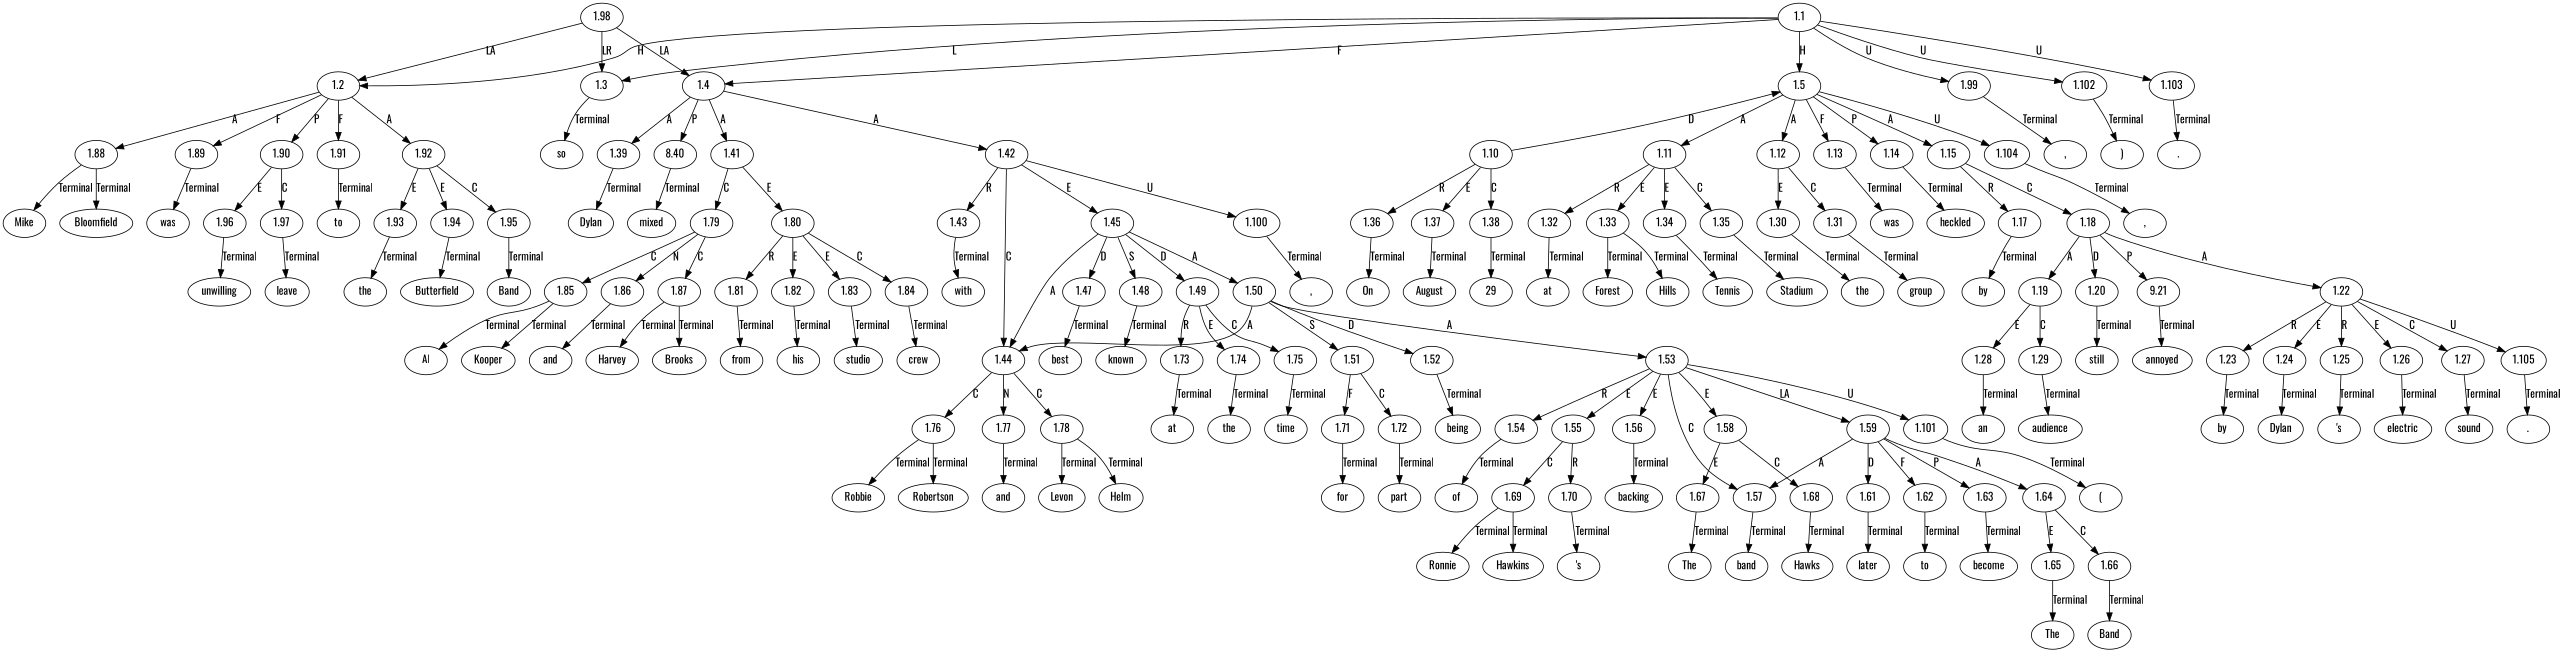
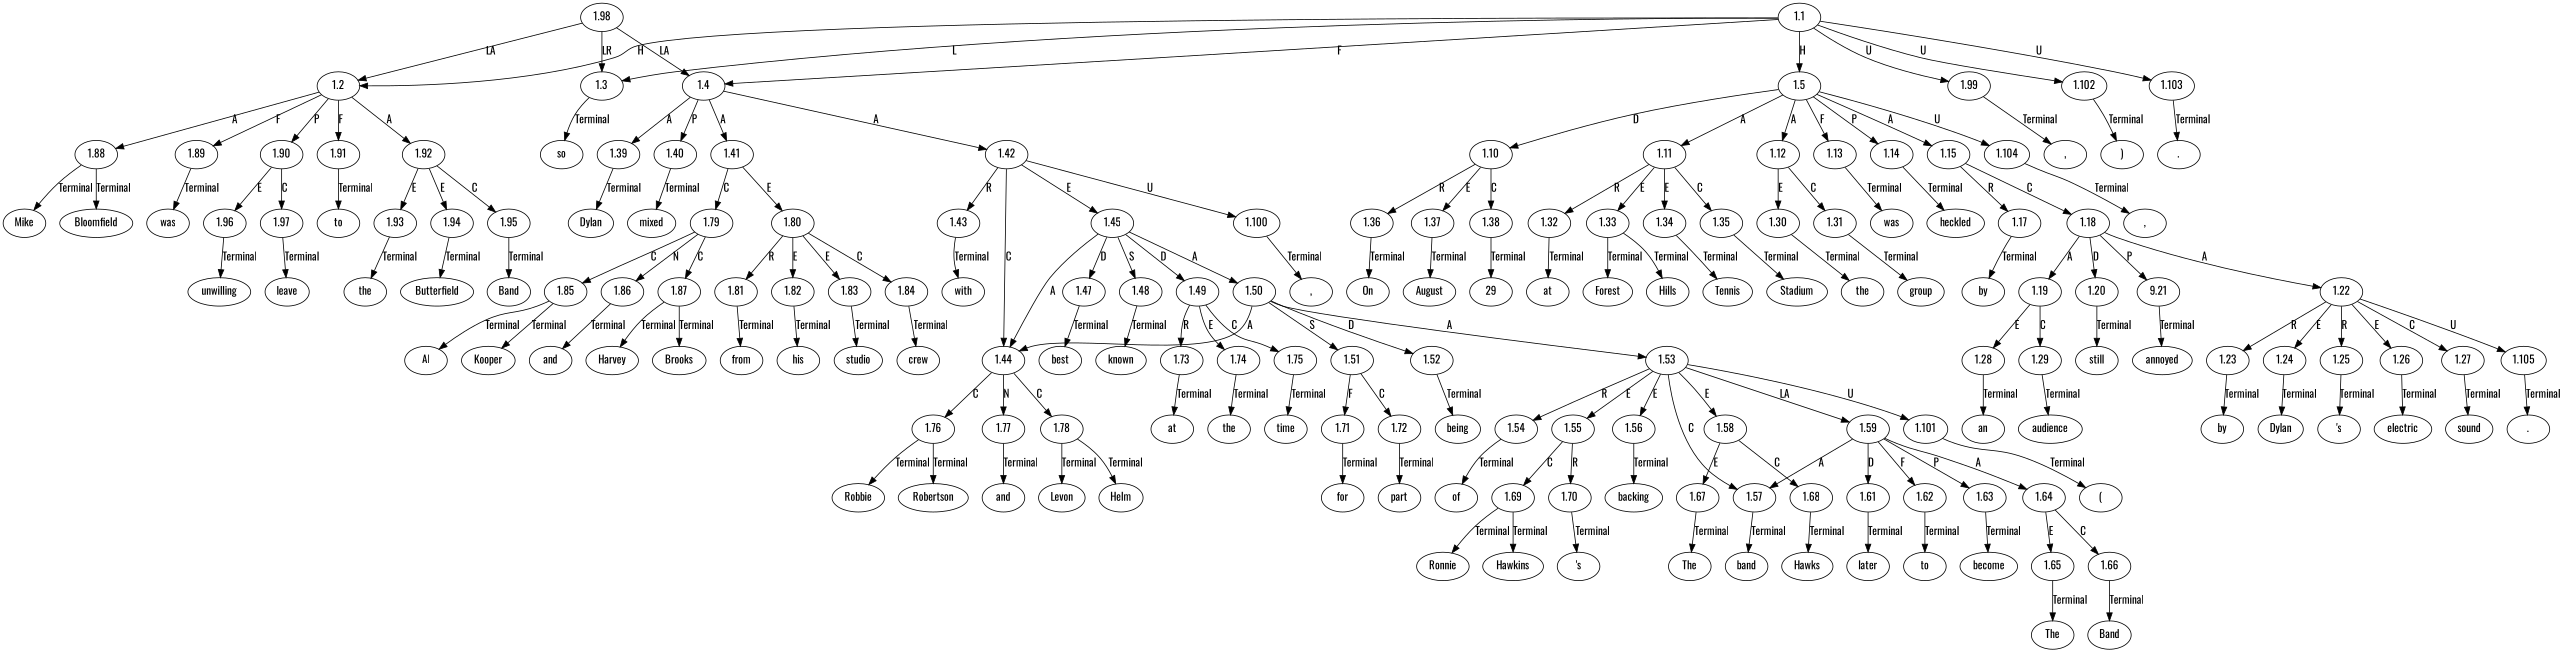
(1643, 125) -> (1647, 111)
(675, 155) -> (675, 155)
